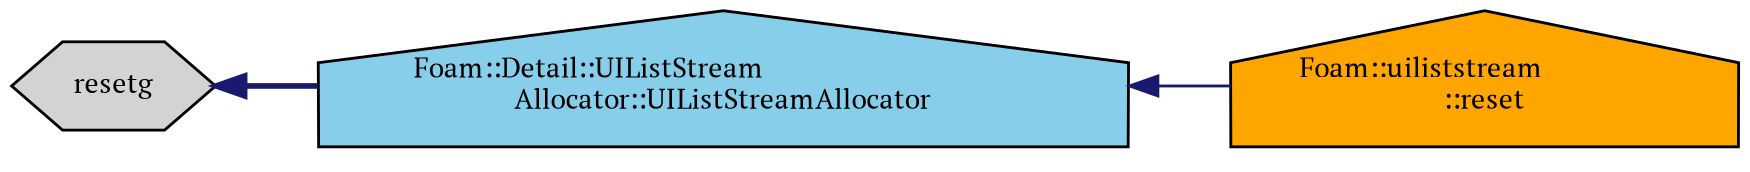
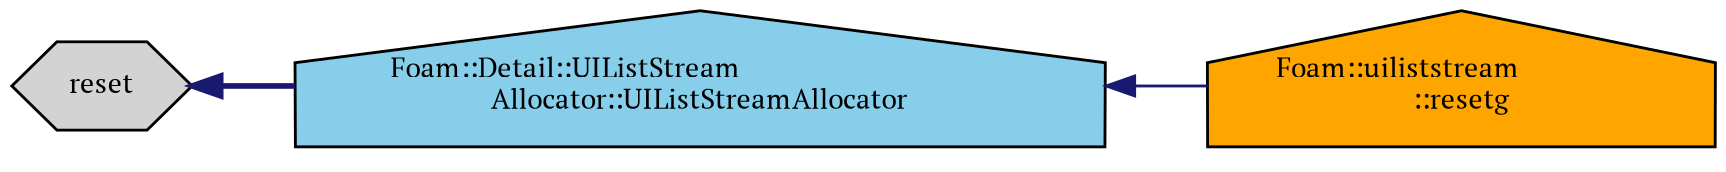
(114, 86) -> (102, 86)
(1485, 86) -> (1461, 86)
